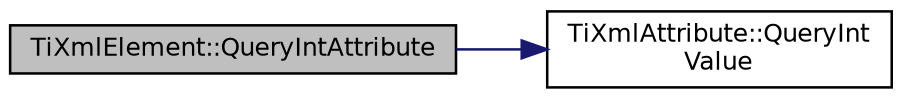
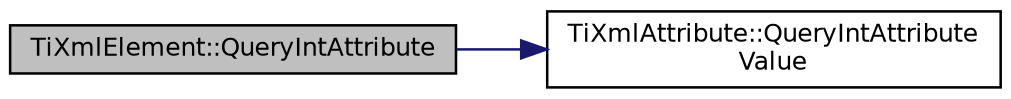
(719, 49) -> (774, 49)
